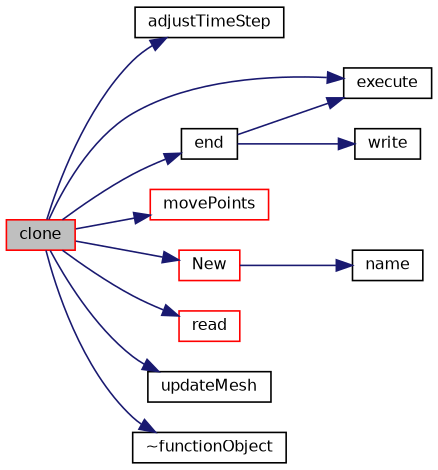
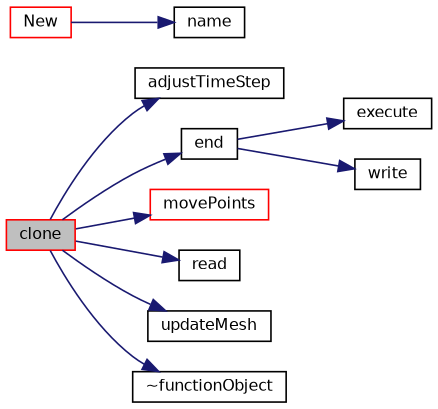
(161, 100) -> none
(119, 249) -> none
(209, 326) -> (209, 265)
